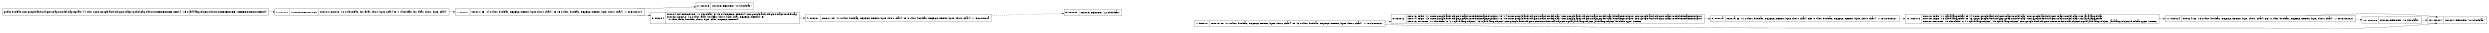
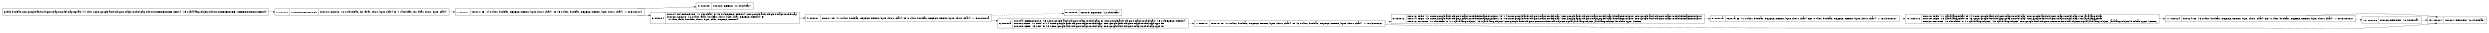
(732, 6) -> (732, 6)
(2400, 20) -> (2400, 20)
none -> (1093, 23)
